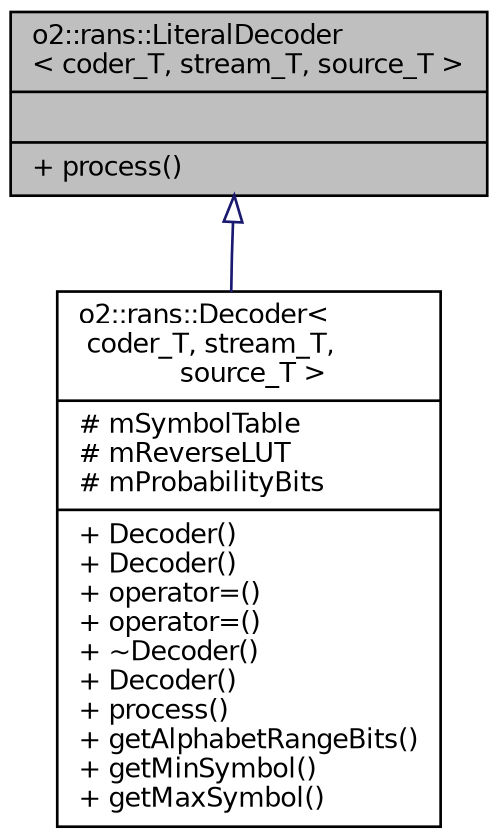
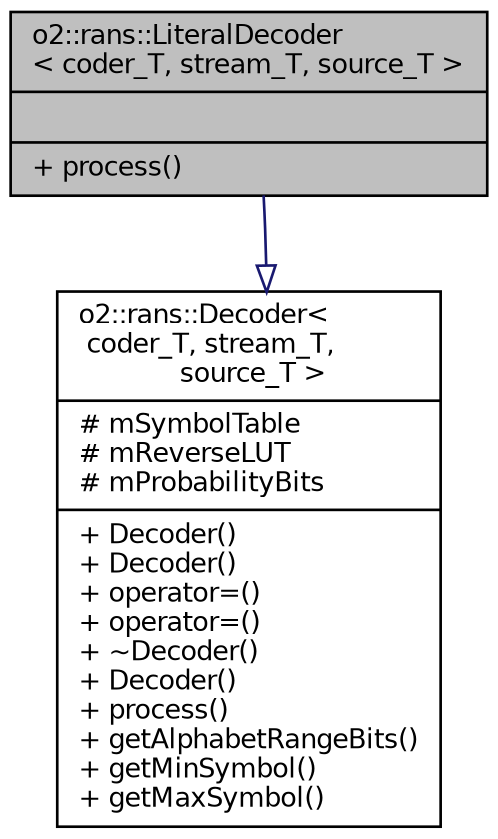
(232, 257) -> (265, 230)
